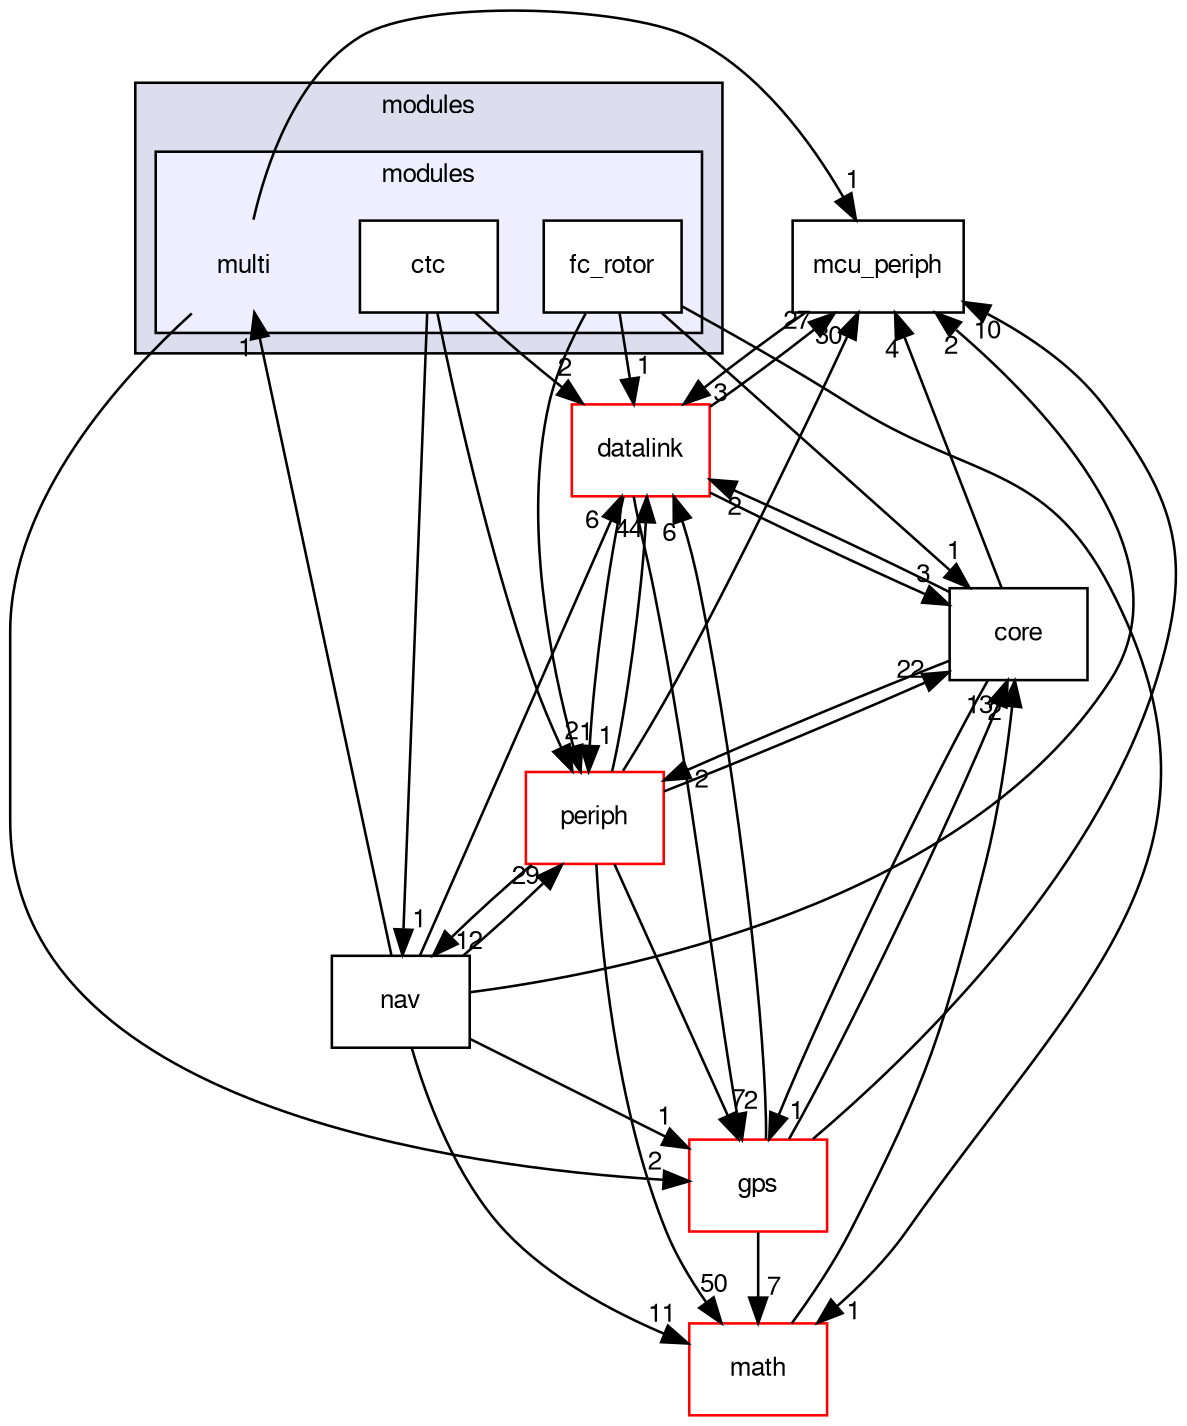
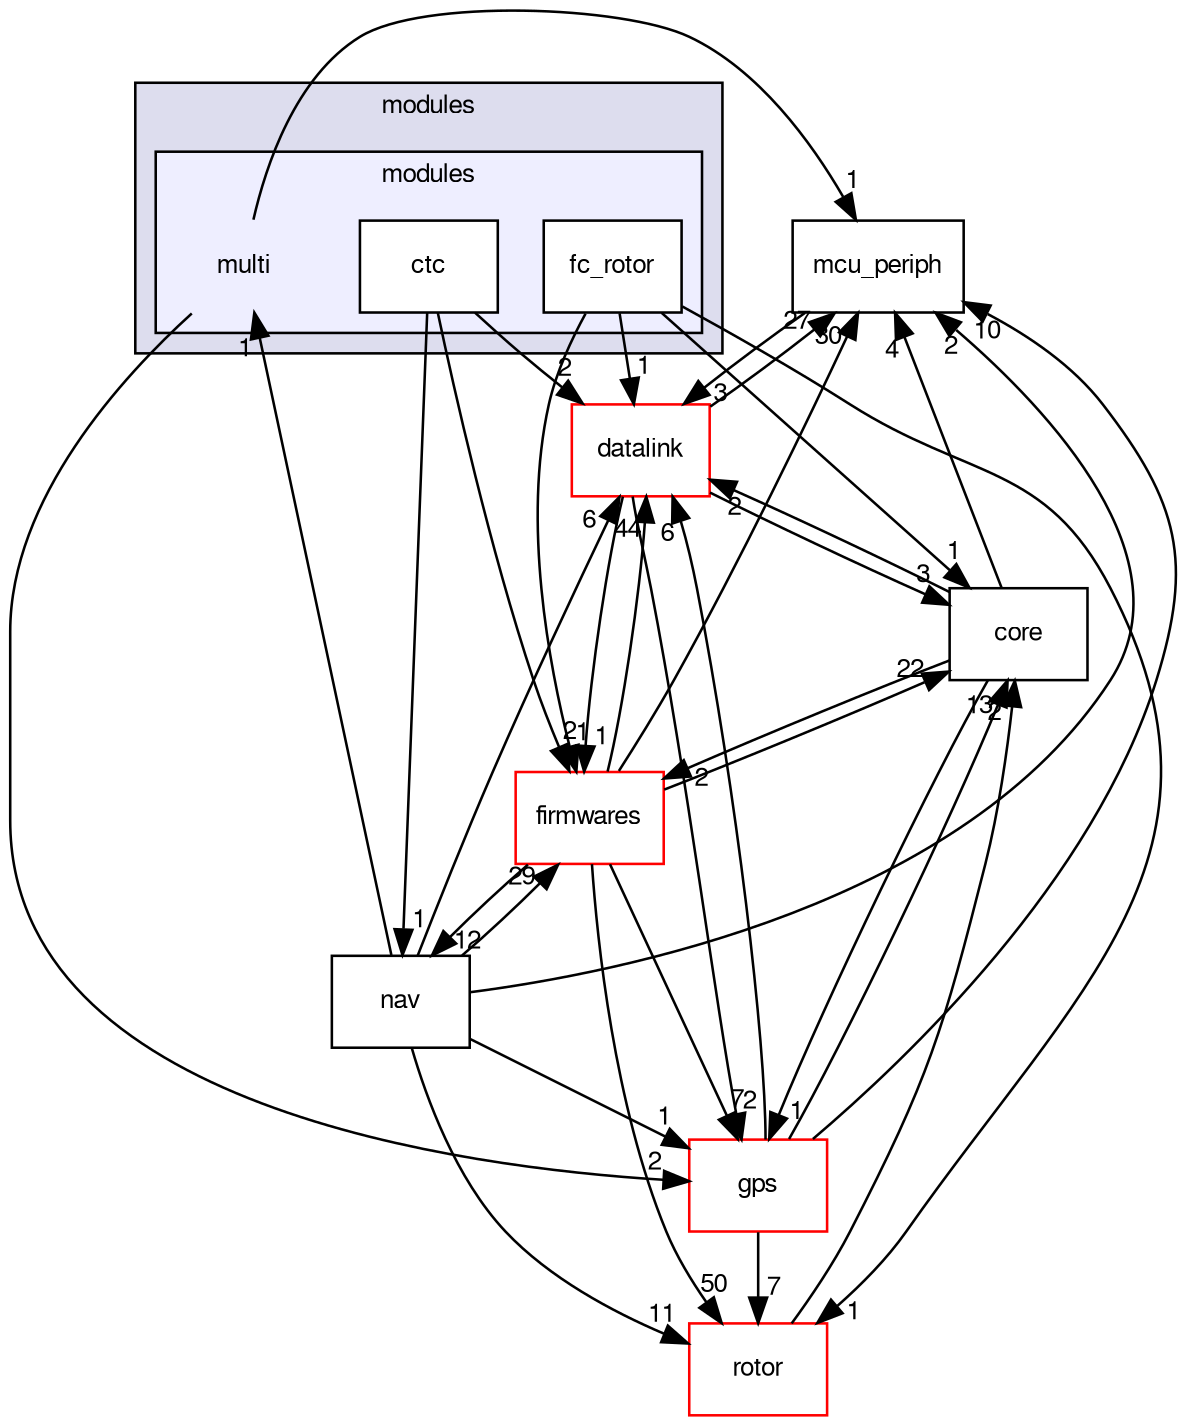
(595, 818) -> (590, 818)
(758, 1369) -> (758, 1369)
